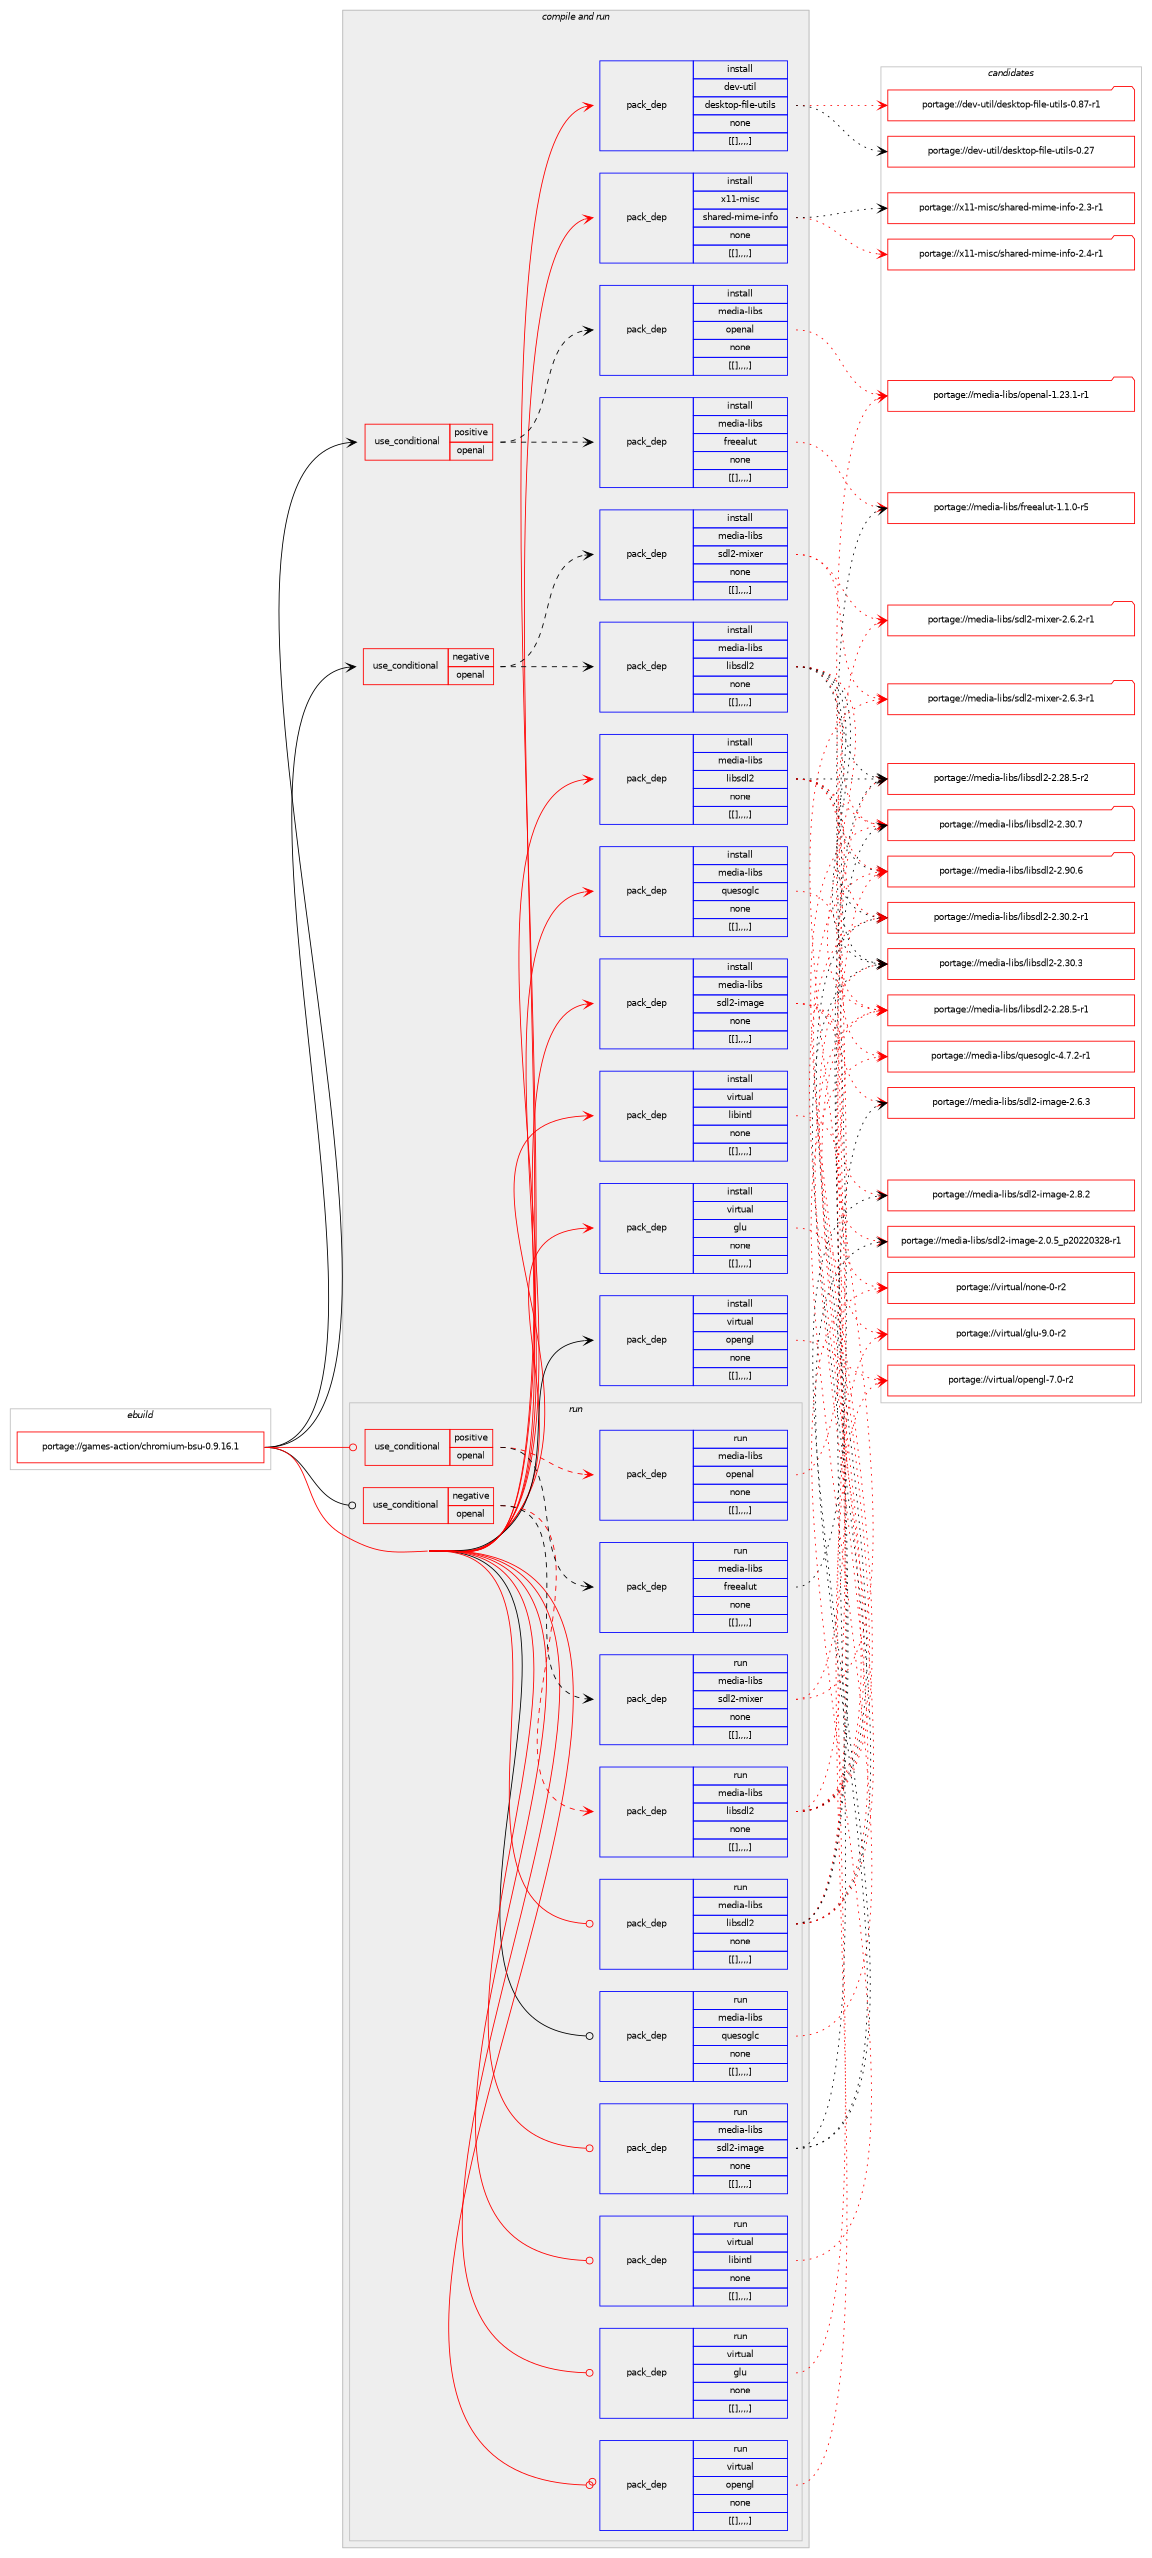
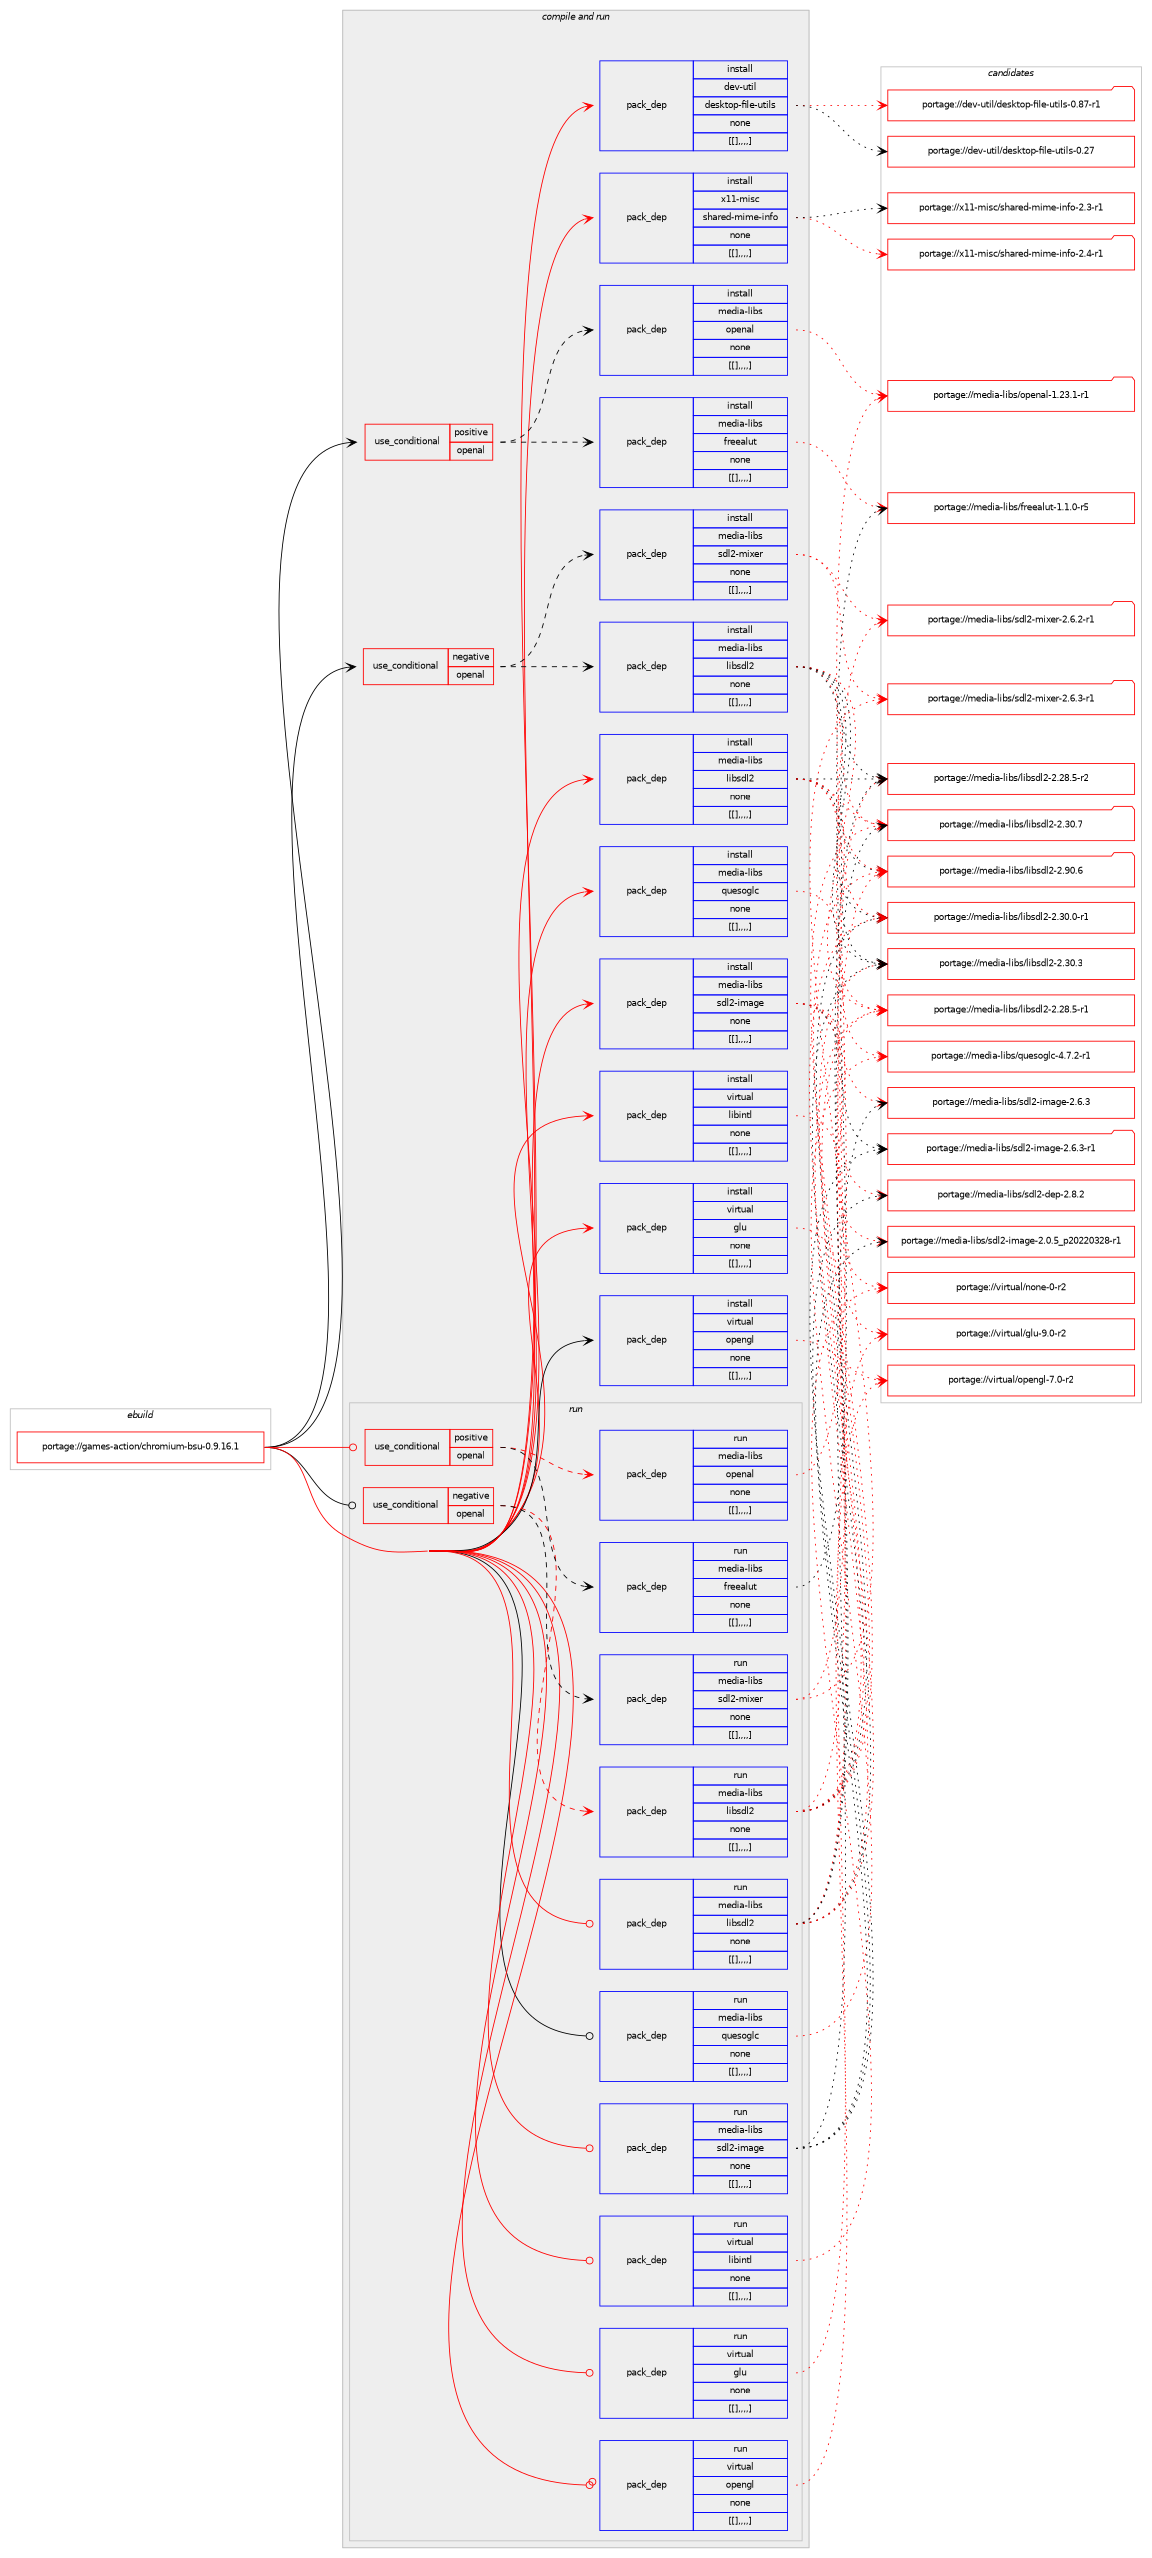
(1011, 918) -> (1011, 918)
none -> (1011, 1149)
(1011, 1195) -> (1011, 1195)
